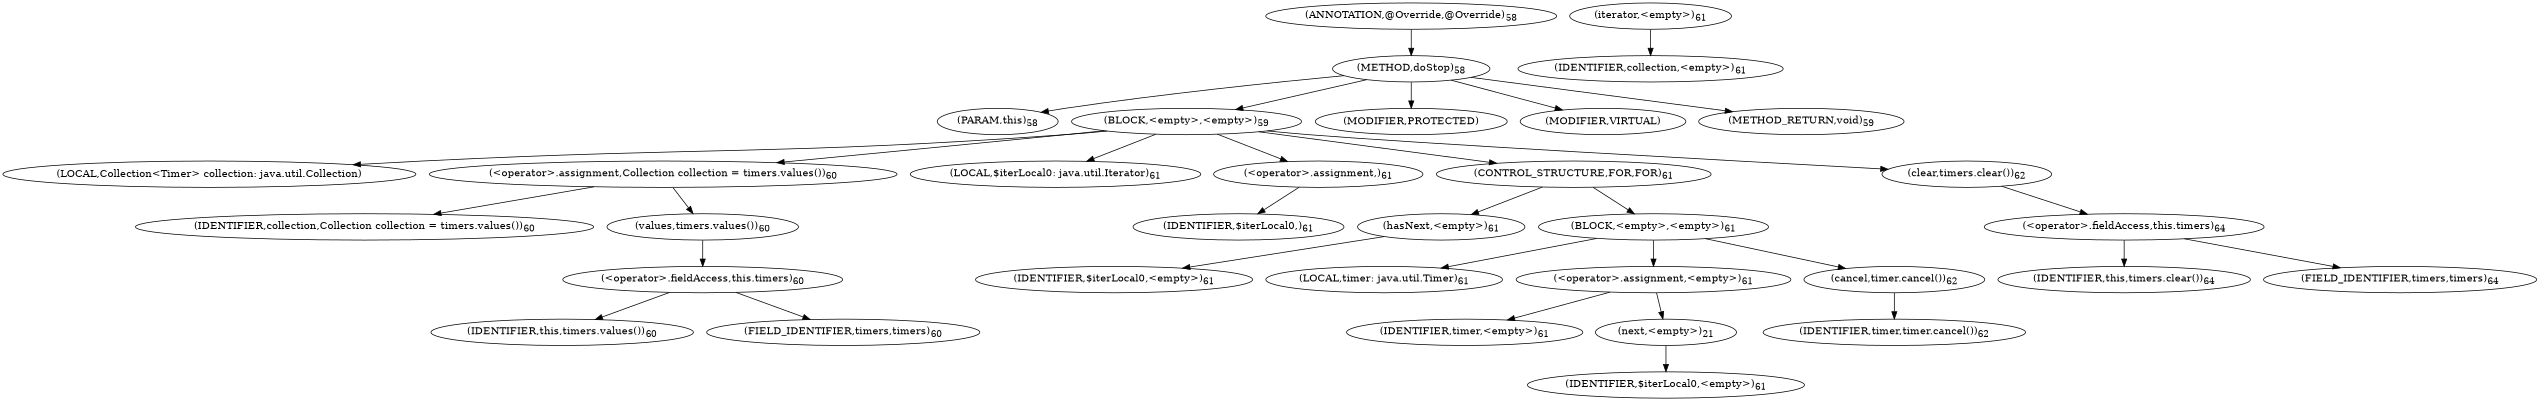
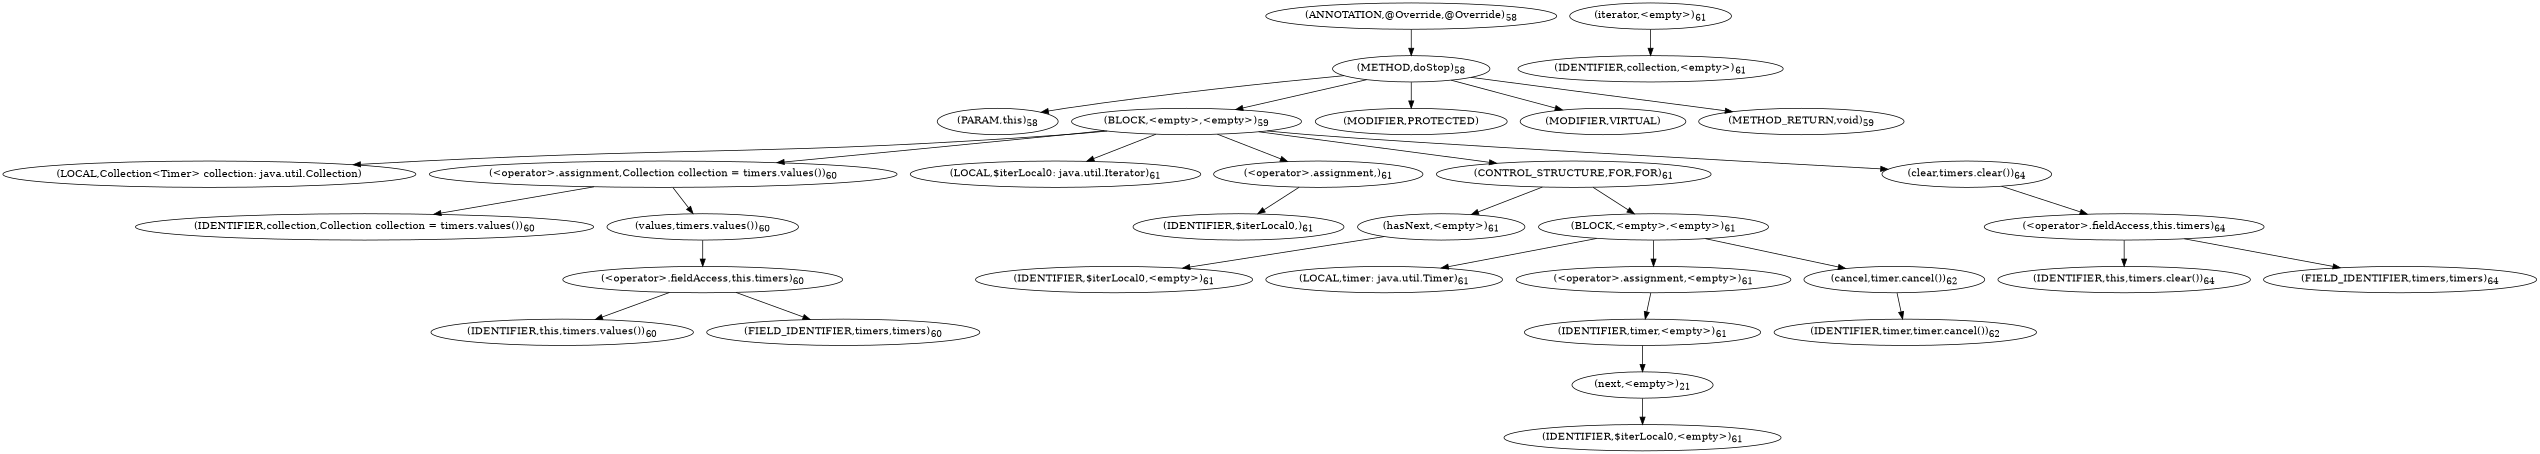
(2020, 173) -> (2020, 173)
(1659, 302) -> (1643, 355)
